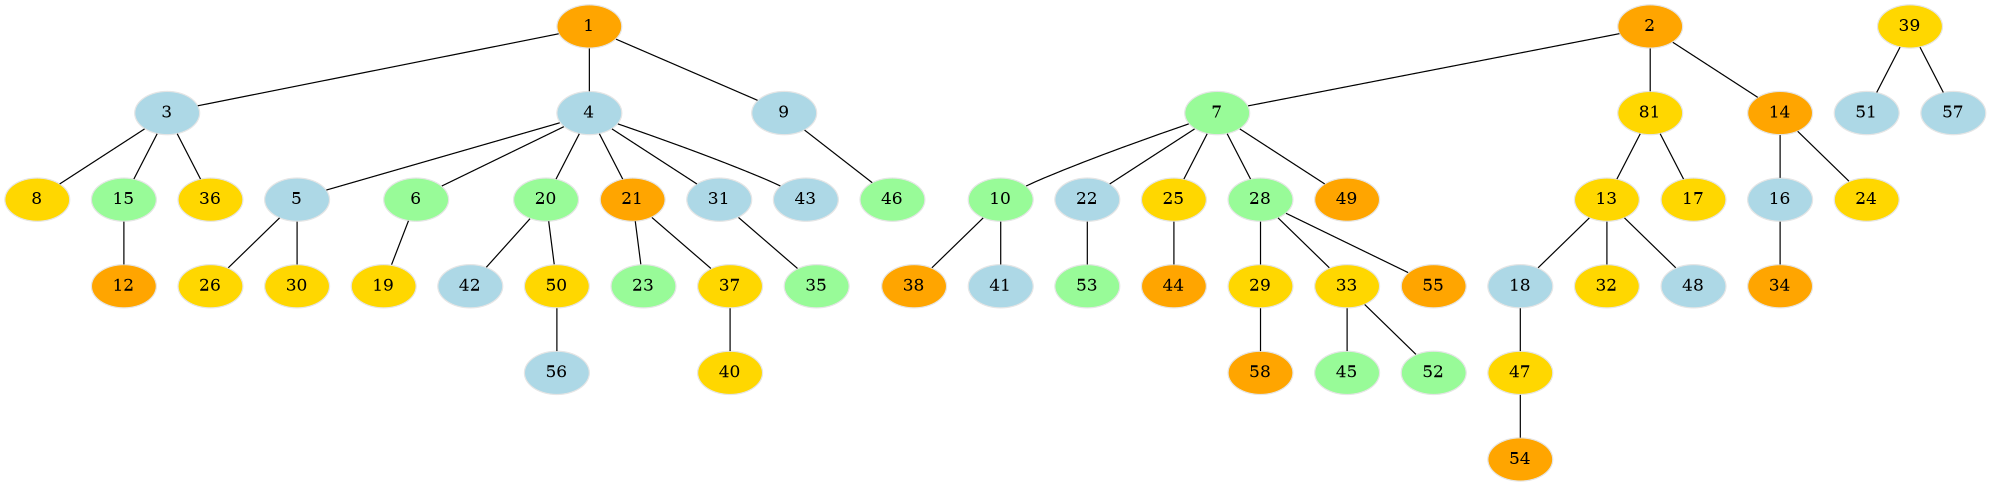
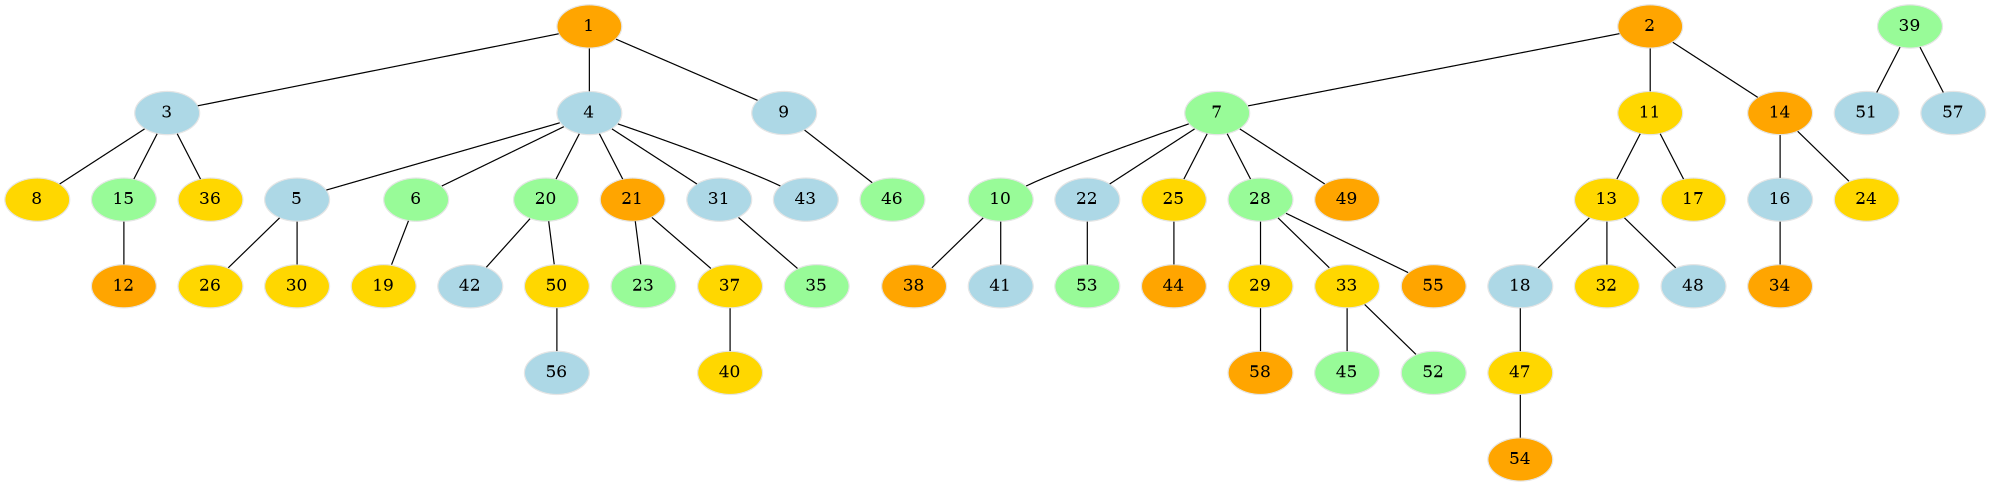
(1910, 26) -> (1910, 26)
(1650, 113) -> (1650, 113)
